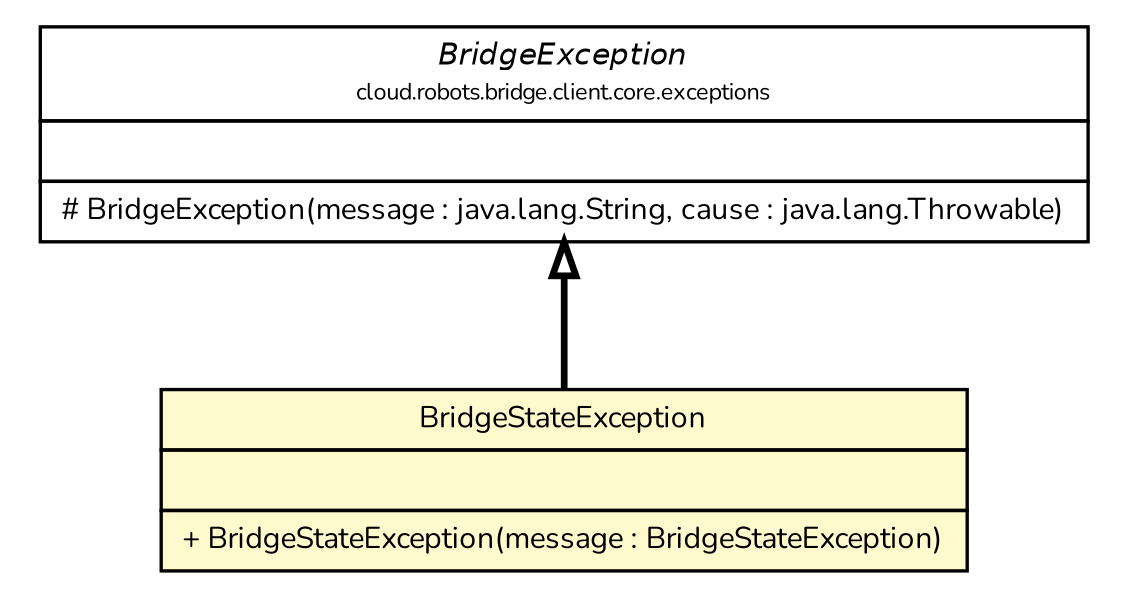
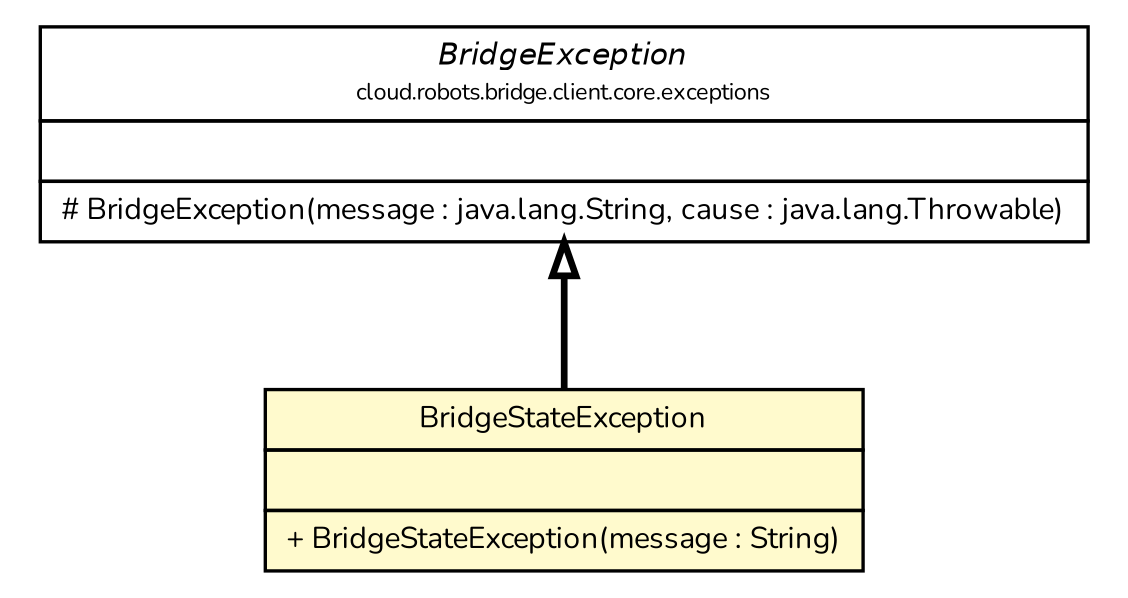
(564, 539) -> (564, 539)
